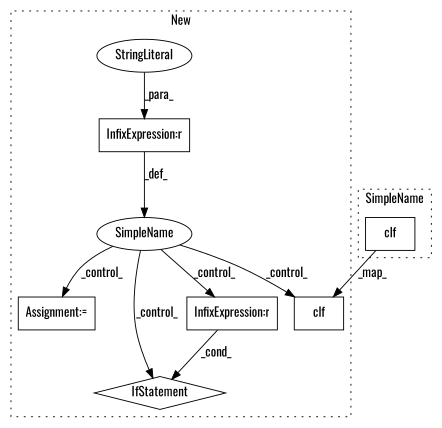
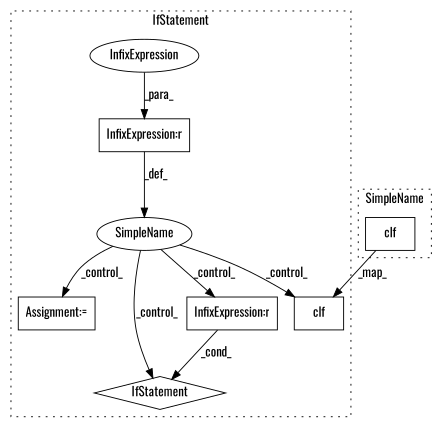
(181, 21) -> (181, 21)
(144, 56) -> (144, 56)
